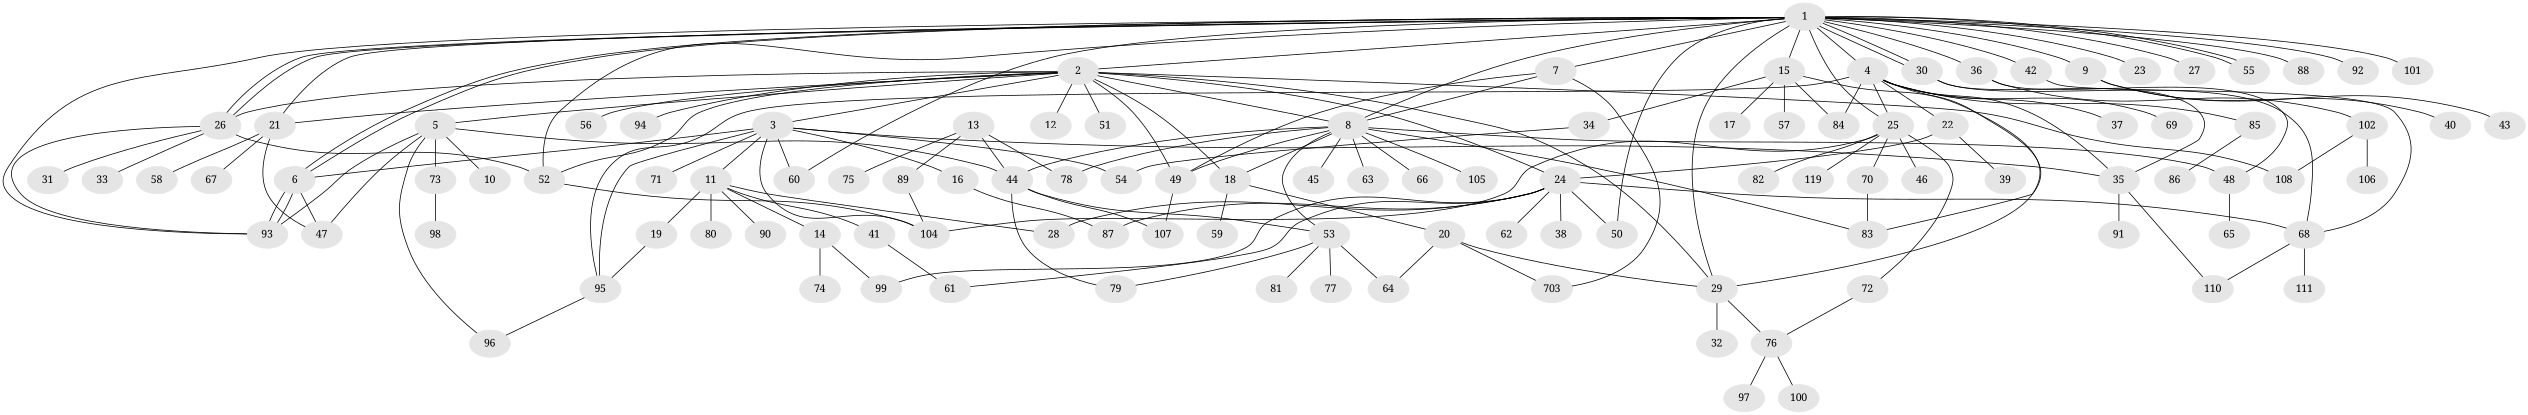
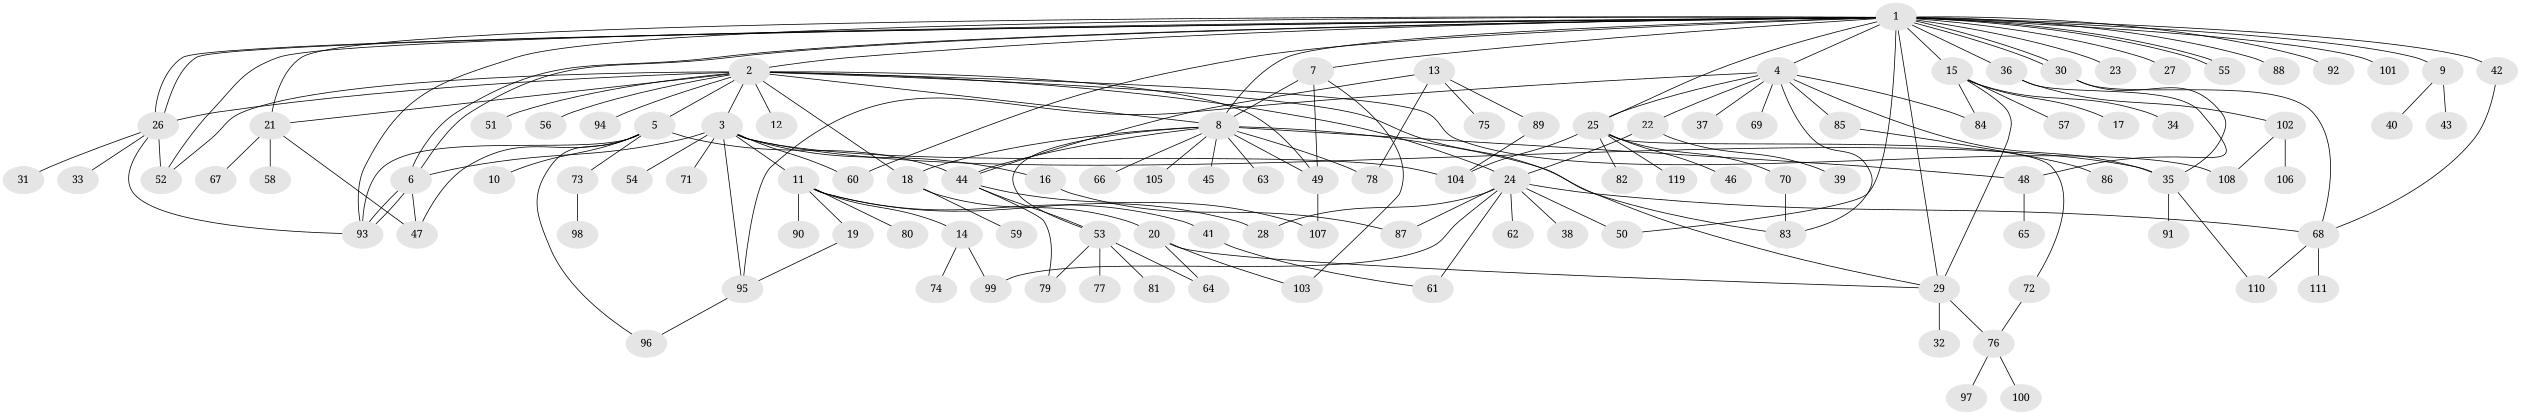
(1406, 140) -> none
(740, 201) -> none
(1552, 289) -> (1302, 289)
